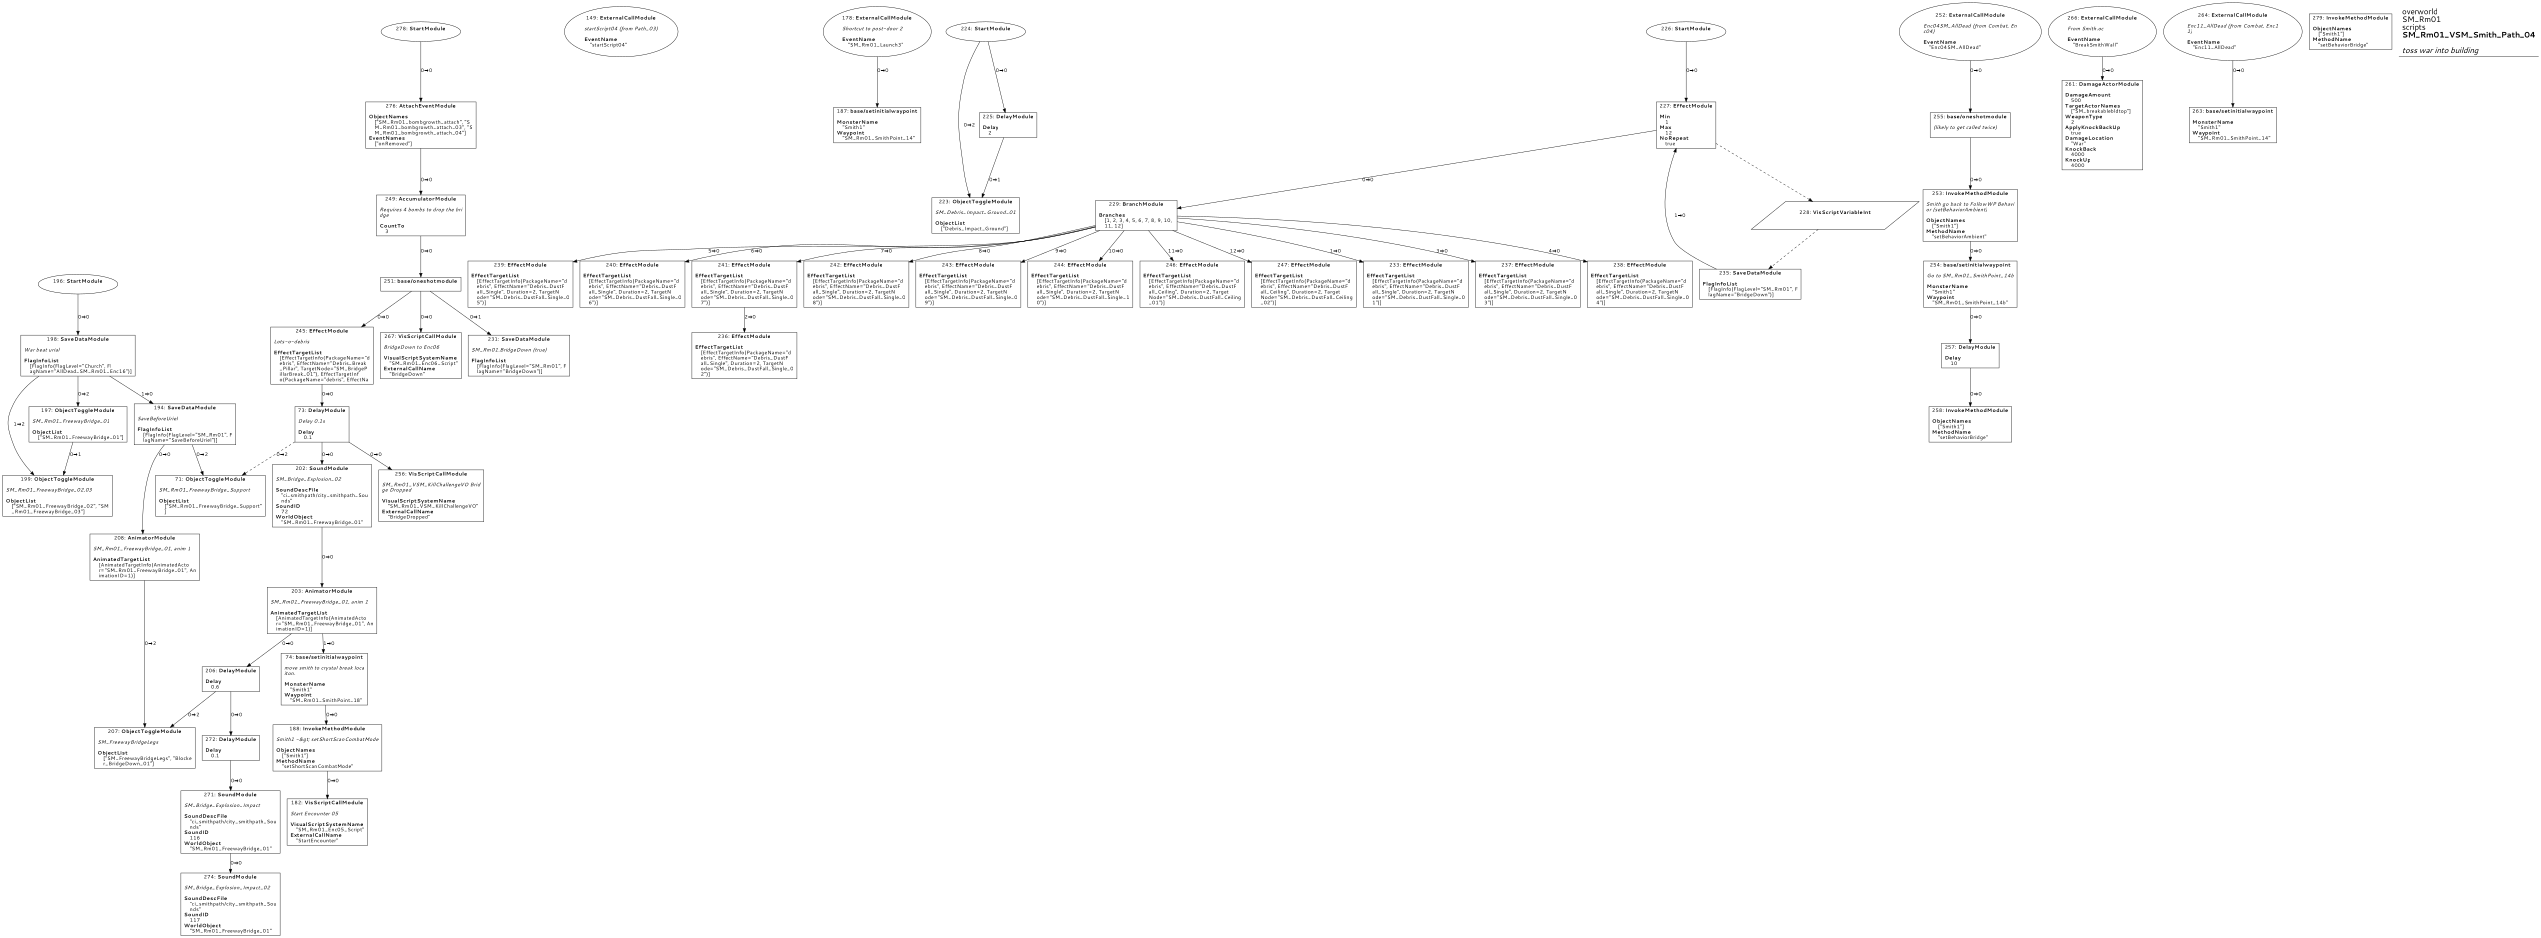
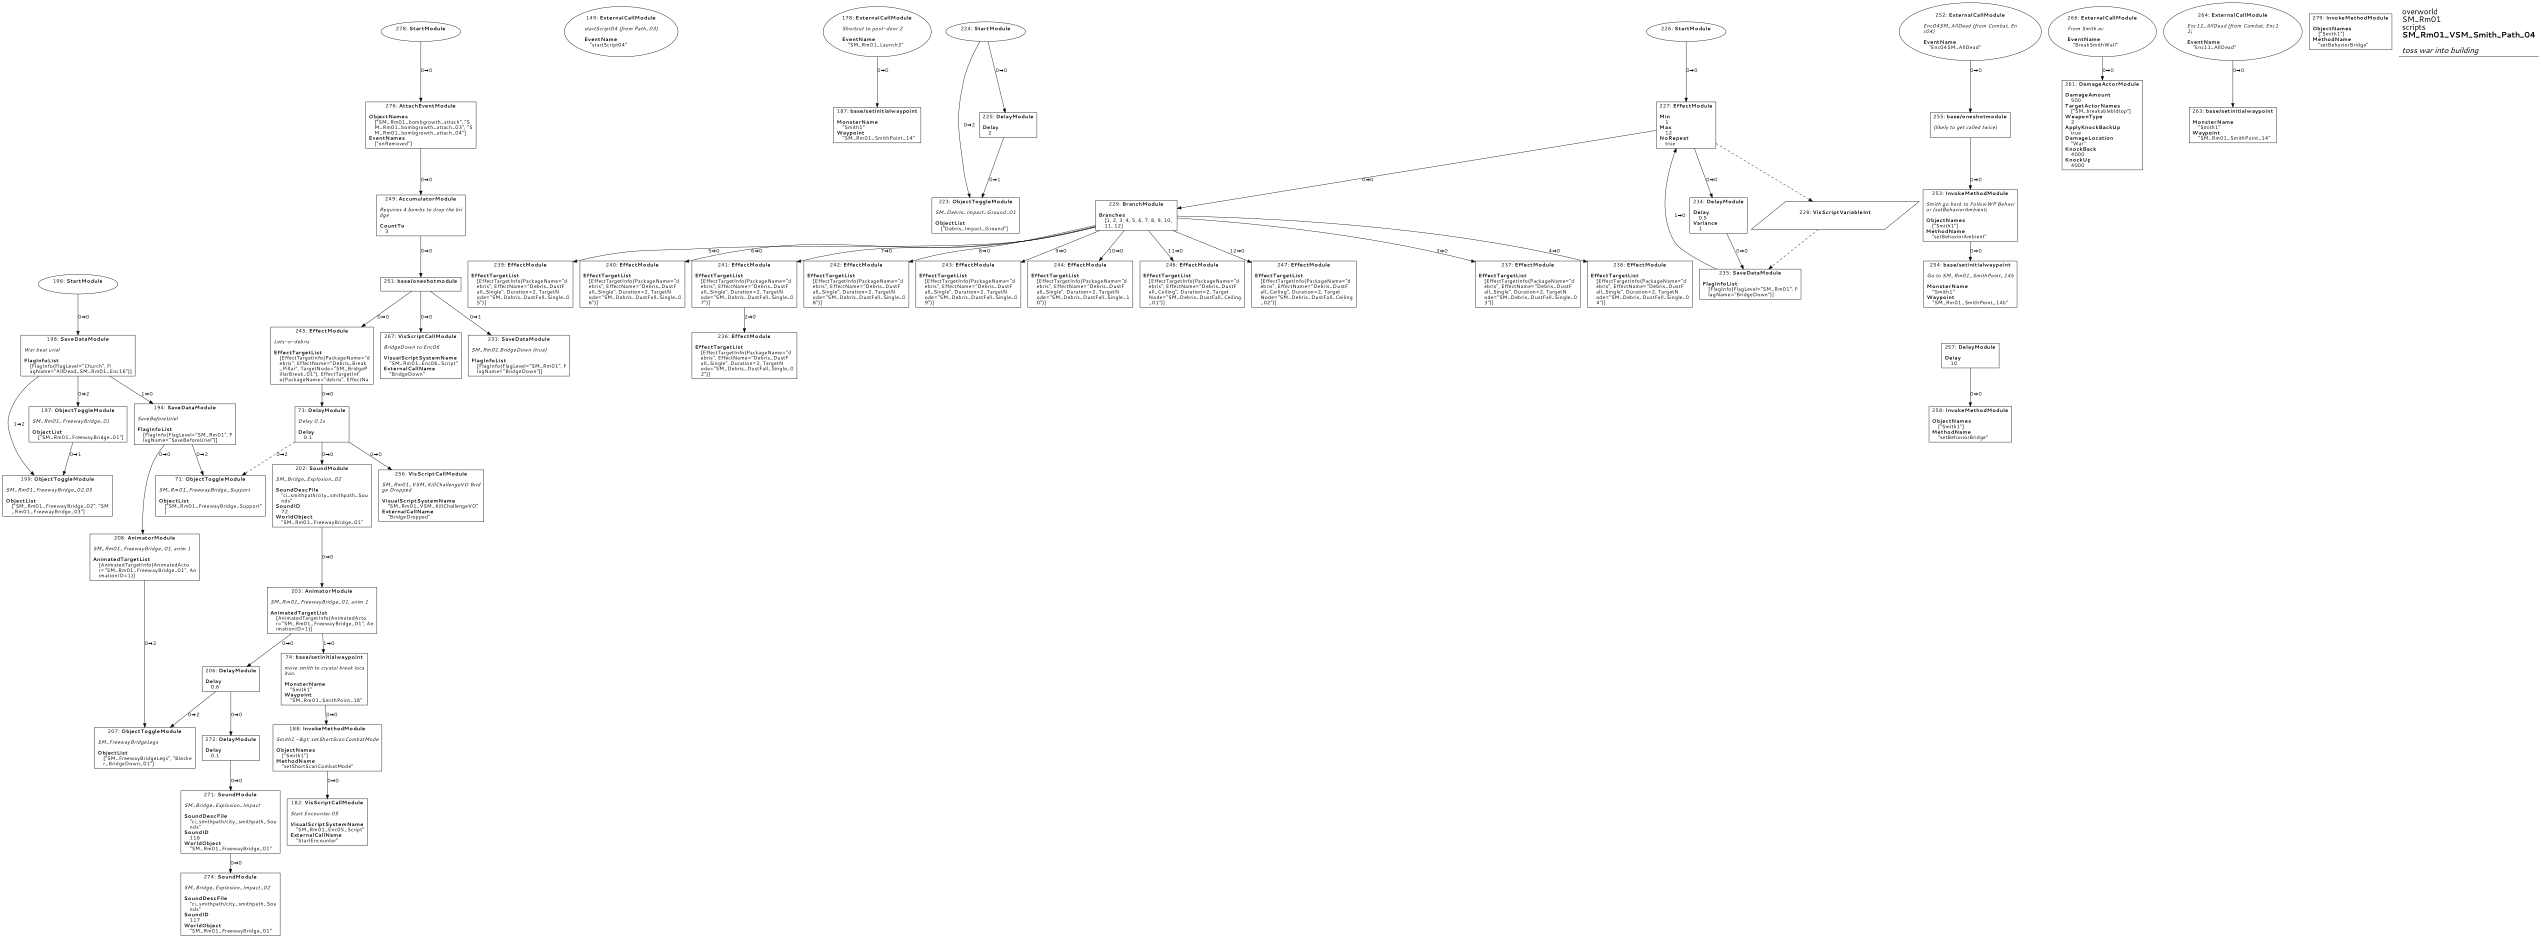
none -> (1719, 215)
(1416, 284) -> none
(1970, 323) -> none
